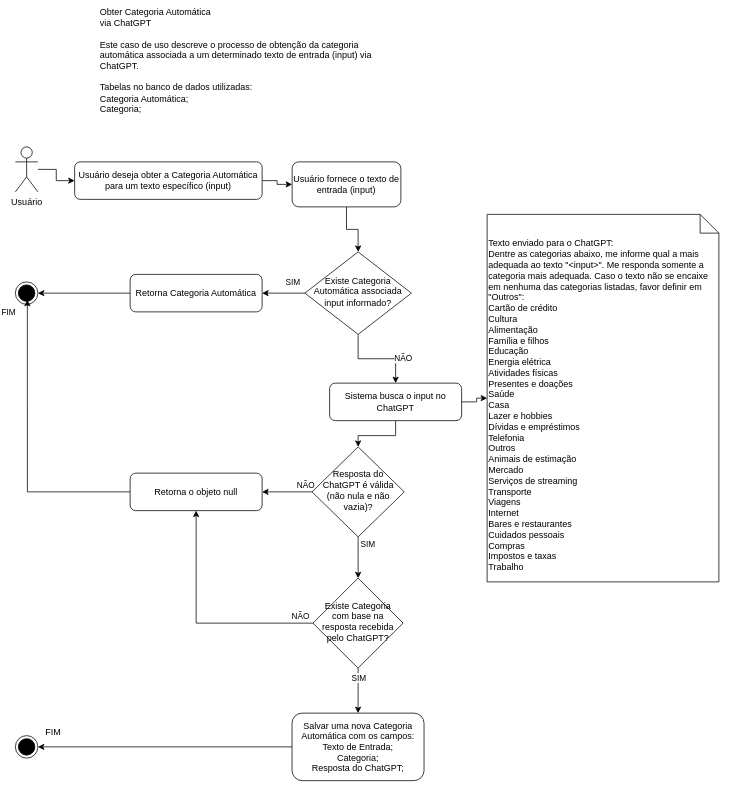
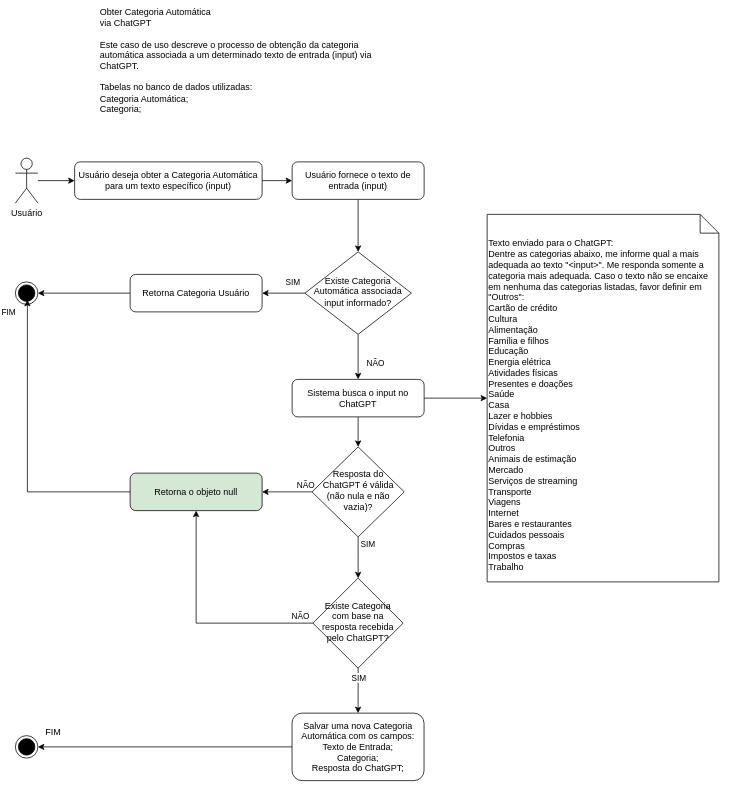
(27, 169) -> (27, 180)
(347, 184) -> (358, 180)
(196, 293) -> (196, 293)
(396, 402) -> (358, 398)
(196, 492) -> (196, 492)
